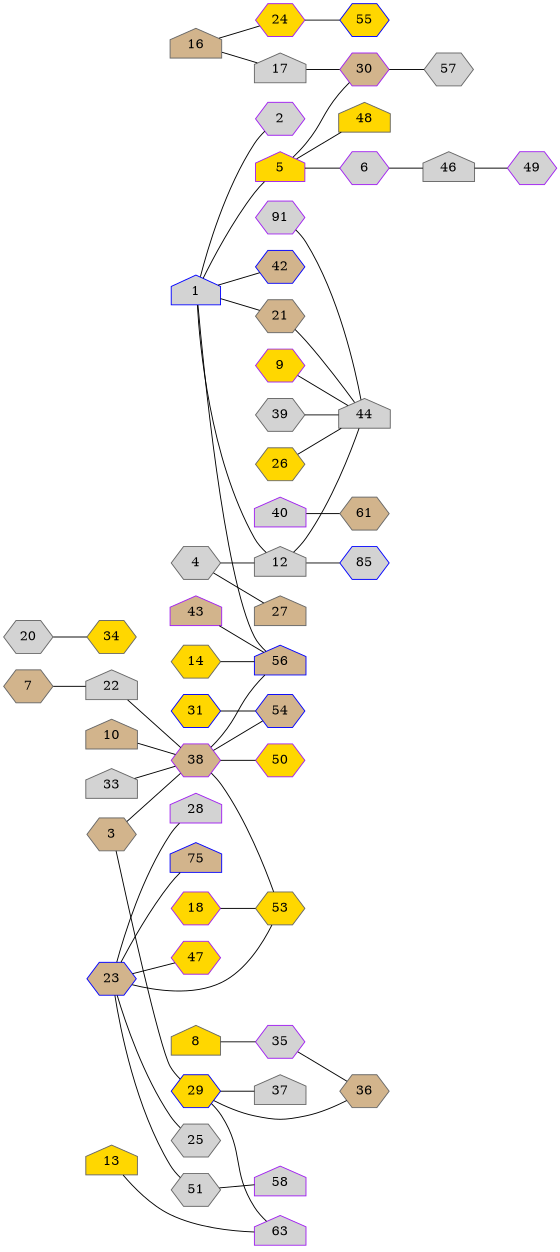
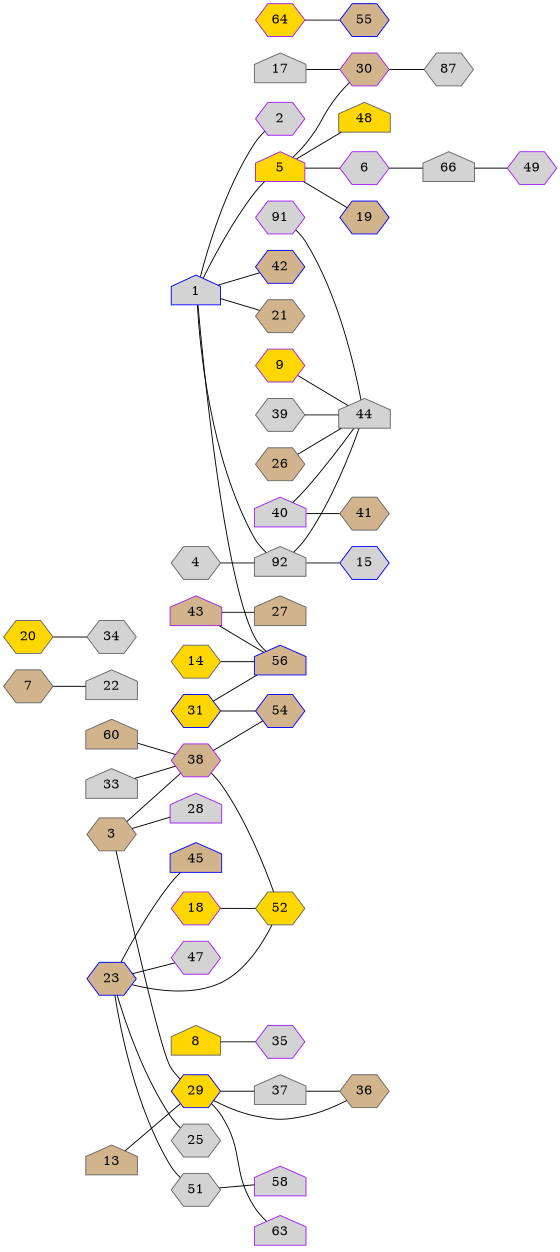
(280, 20) -> (280, 20)
(364, 20) -> (364, 20)
(196, 45) -> none
(449, 69) -> (449, 69)
(449, 168) -> (449, 168)
none -> (364, 218)
(326, 365) -> (325, 467)
(280, 464) -> (280, 464)
(364, 514) -> (364, 514)
(280, 563) -> (280, 563)
(364, 563) -> (364, 563)
(231, 583) -> (238, 612)
(28, 637) -> (28, 637)
(112, 637) -> (112, 637)
(235, 717) -> (235, 688)
(154, 724) -> none
(112, 736) -> (112, 736)
(280, 760) -> none
(196, 859) -> (196, 859)
(142, 890) -> (151, 823)
(280, 908) -> (280, 908)
(196, 958) -> (196, 958)
(322, 1067) -> (323, 1091)
(112, 1162) -> (112, 1162)
(181, 1219) -> (157, 1124)
